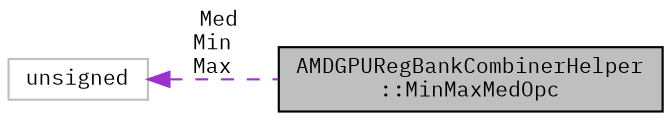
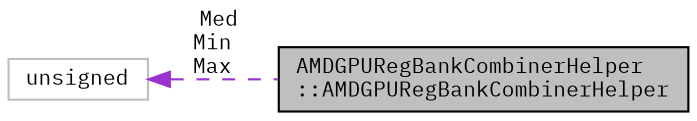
(471, 79) -> (484, 79)
